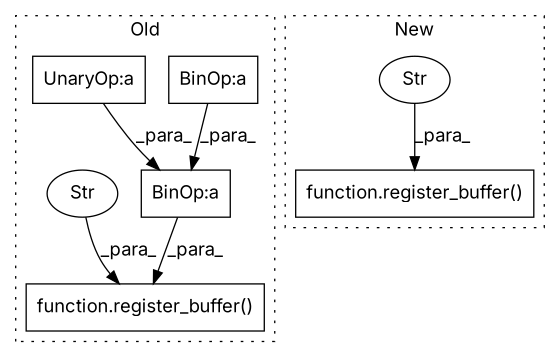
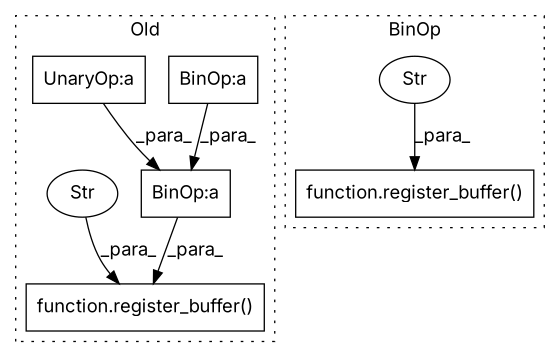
(415, 31) -> (415, 31)
